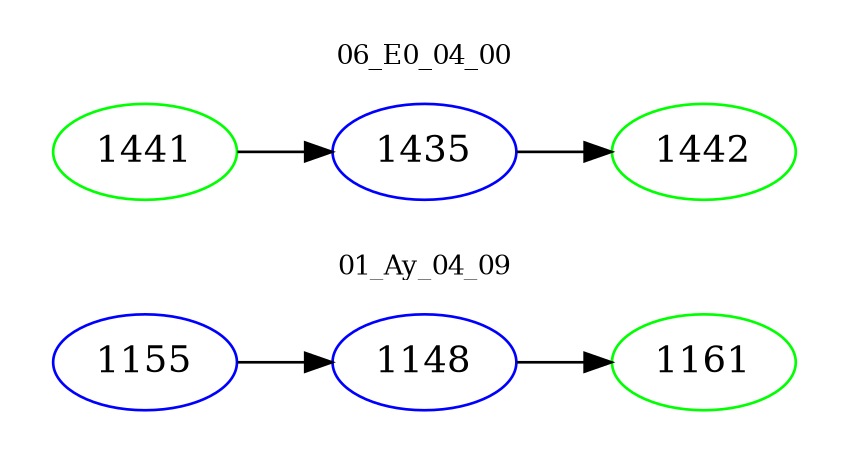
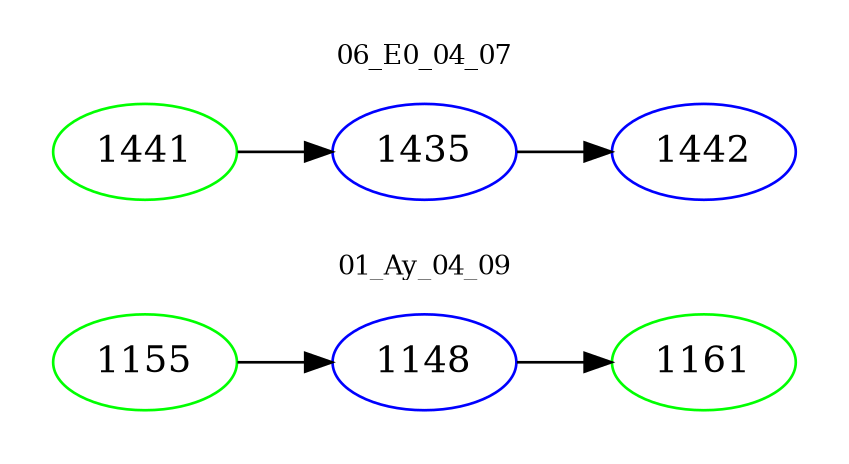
(424, 57) -> (424, 57)
(704, 152) -> (704, 152)
(145, 362) -> (145, 362)
